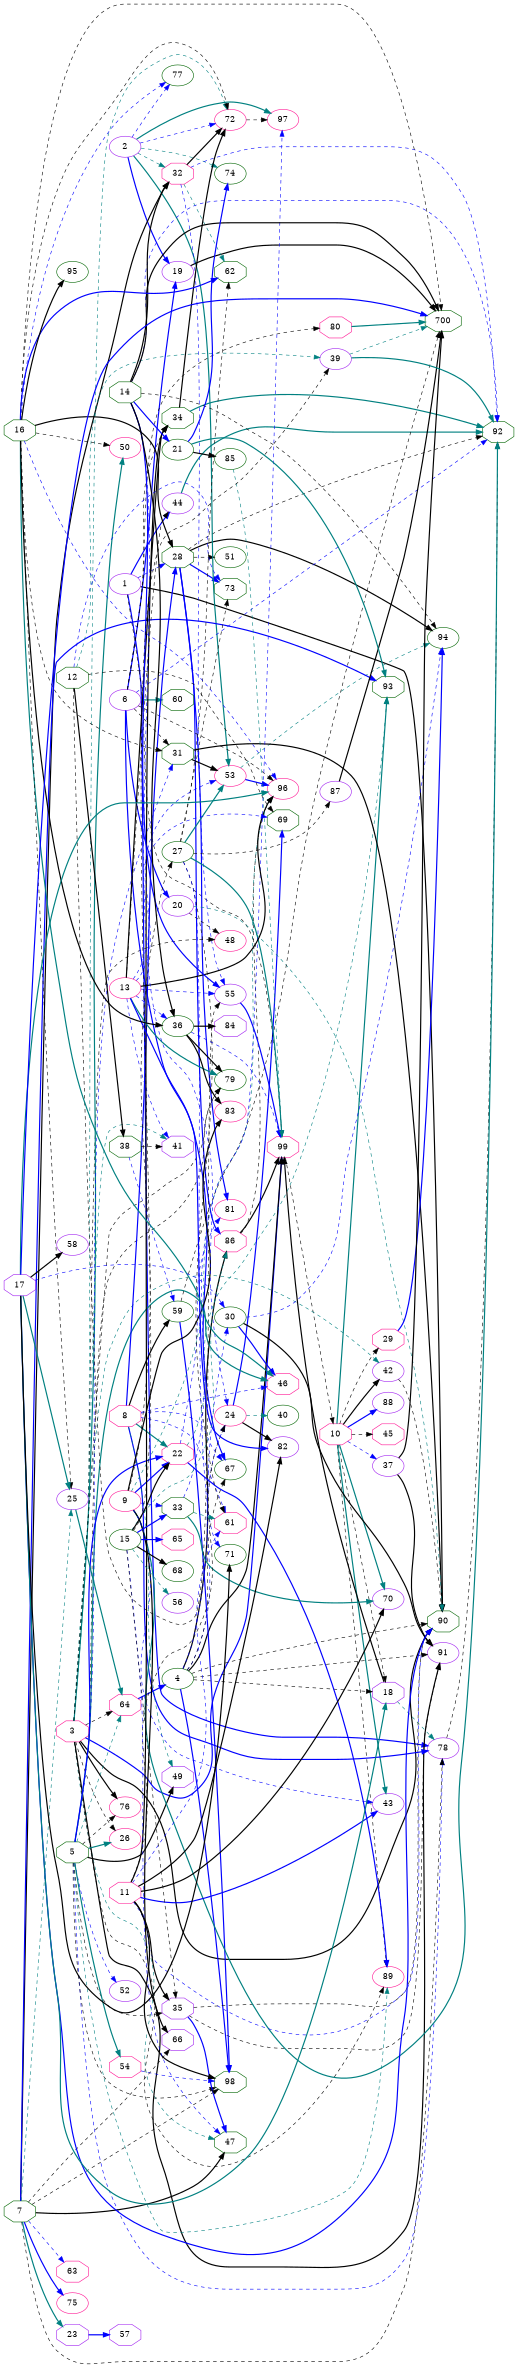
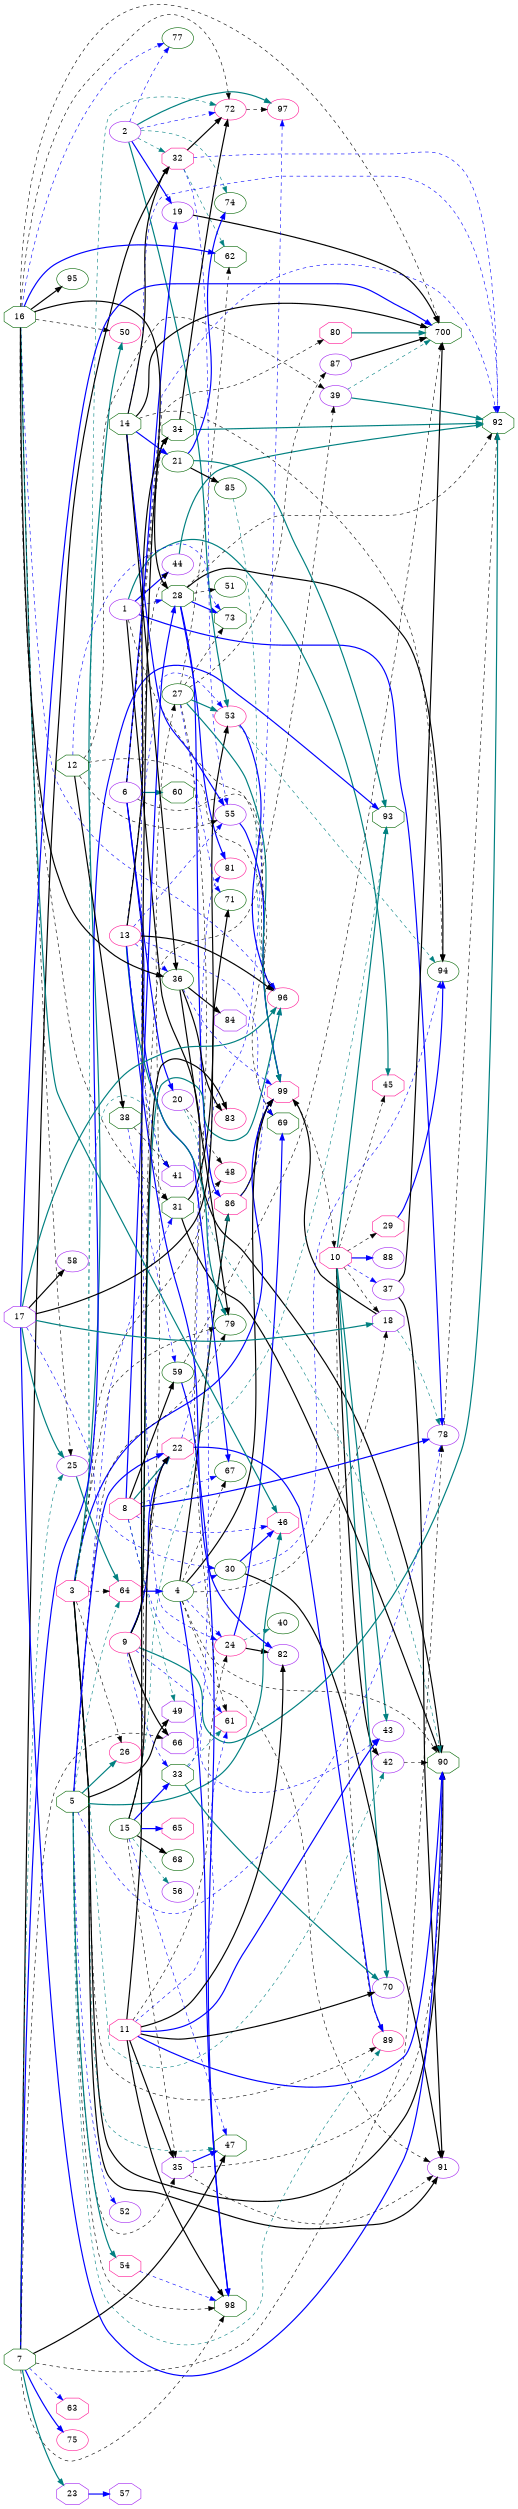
(90, 454) -> (120, 386)
none -> (335, 732)
(259, 1062) -> (263, 1107)
(235, 1154) -> (148, 1233)
(125, 1807) -> none
(353, 2026) -> (392, 2064)
